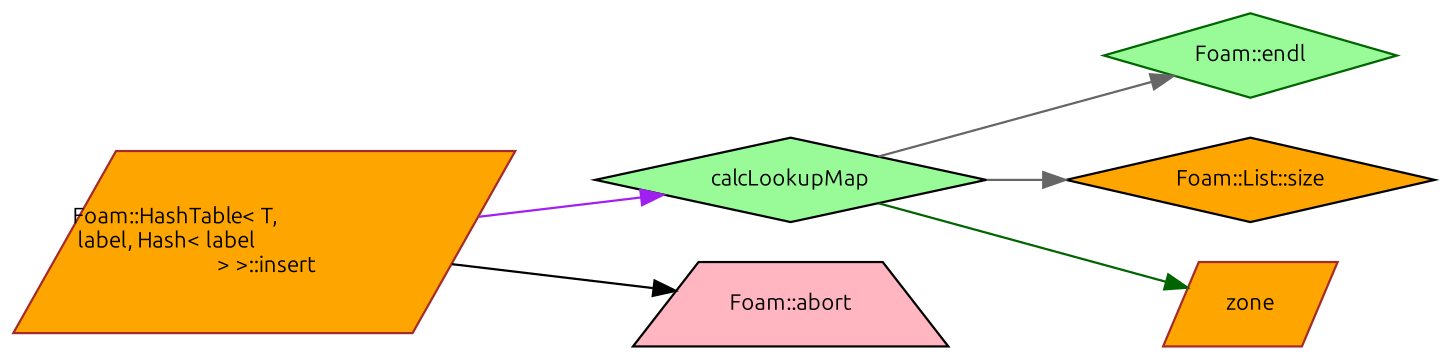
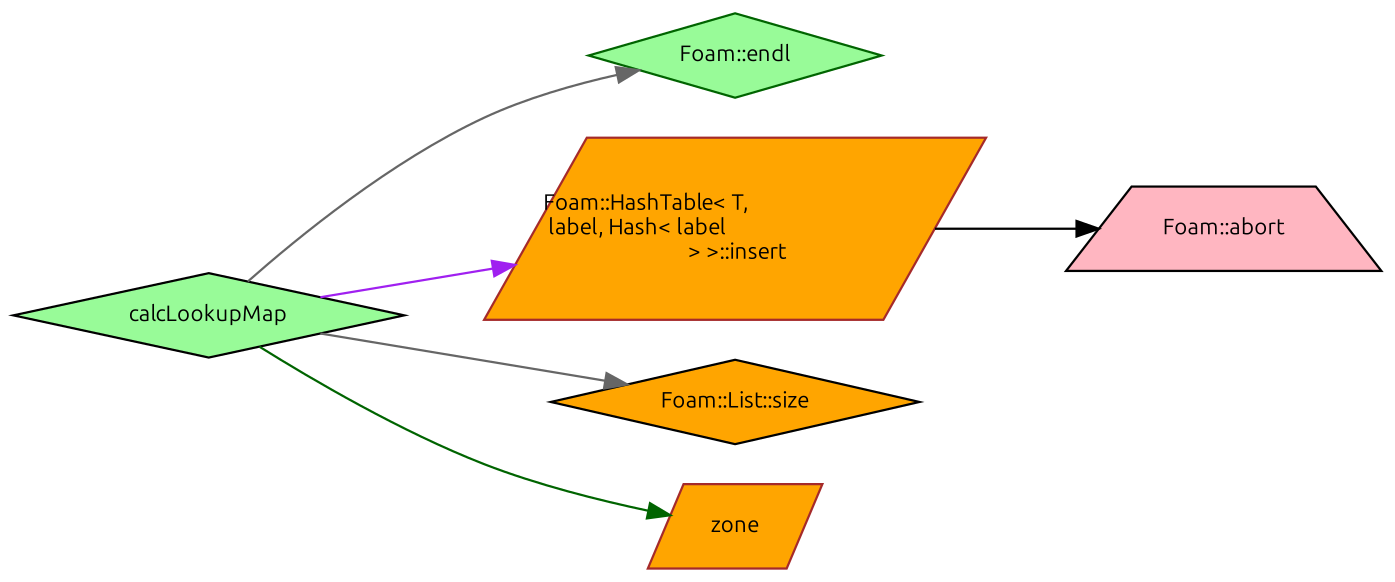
(560, 207) -> (407, 283)
